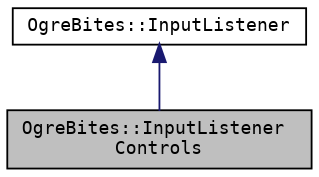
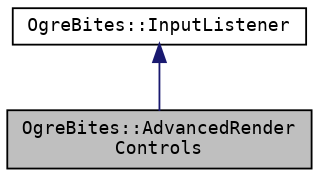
(159, 139) -> (159, 139)
